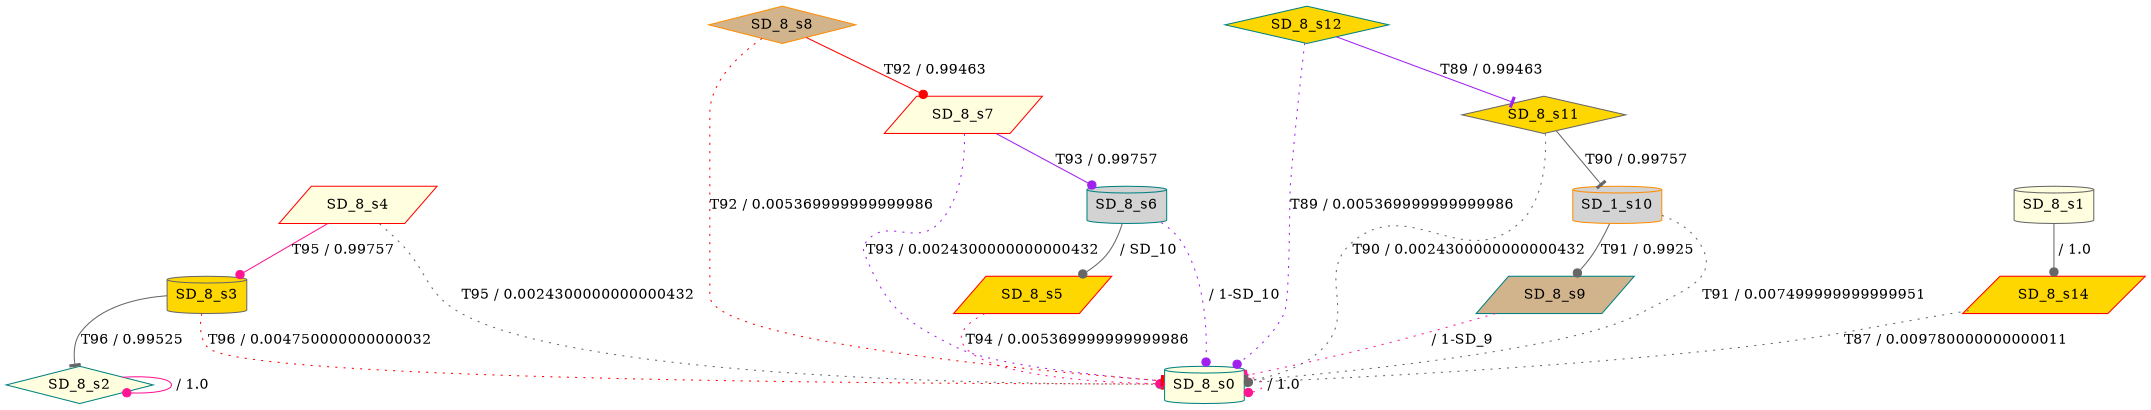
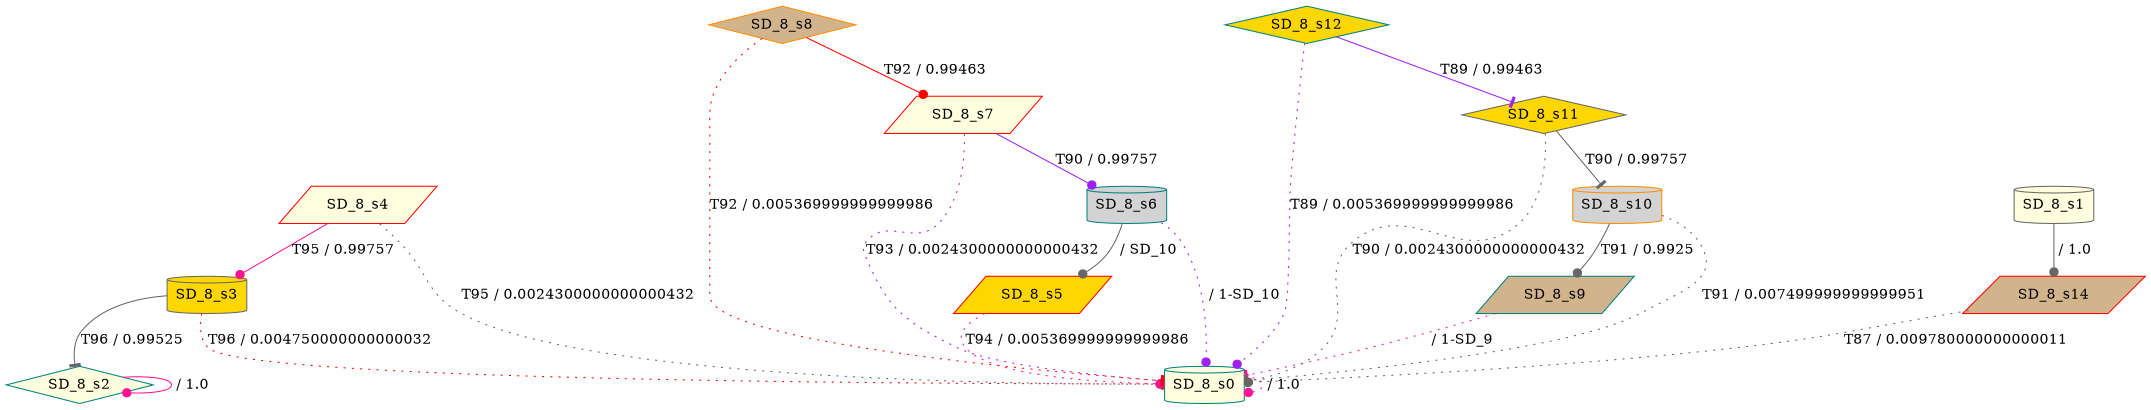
(1107, 160) -> (1107, 160)
(1617, 205) -> (1617, 205)
(2054, 295) -> (2054, 295)
